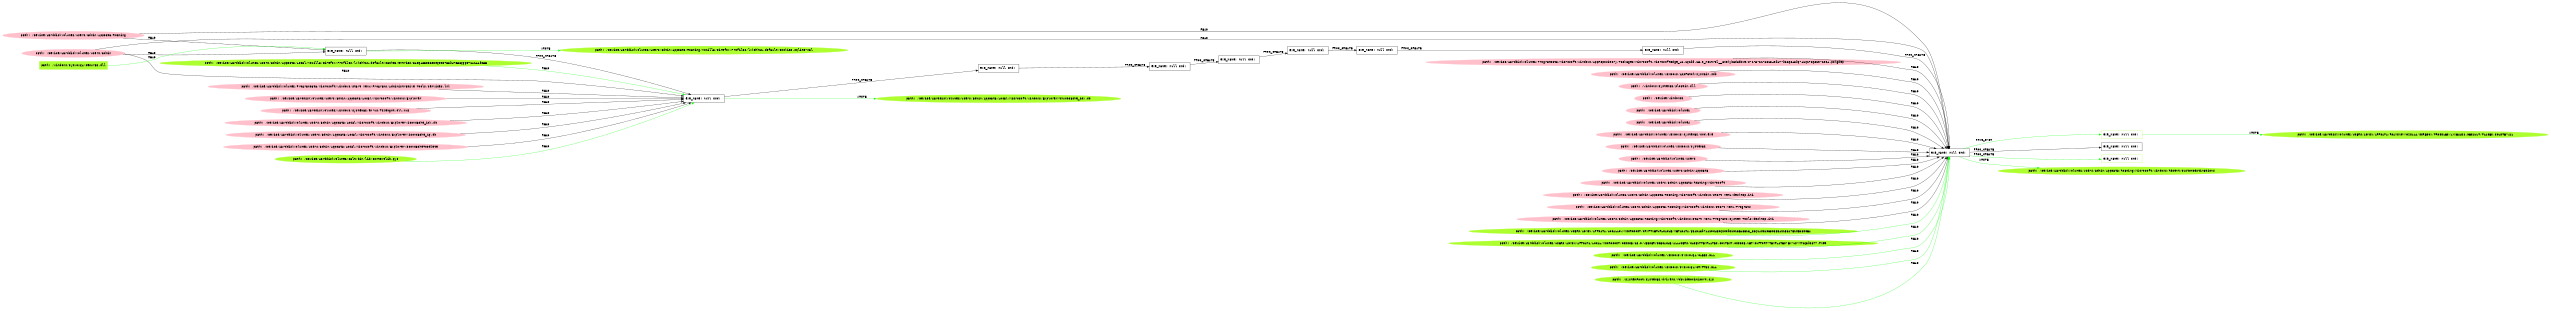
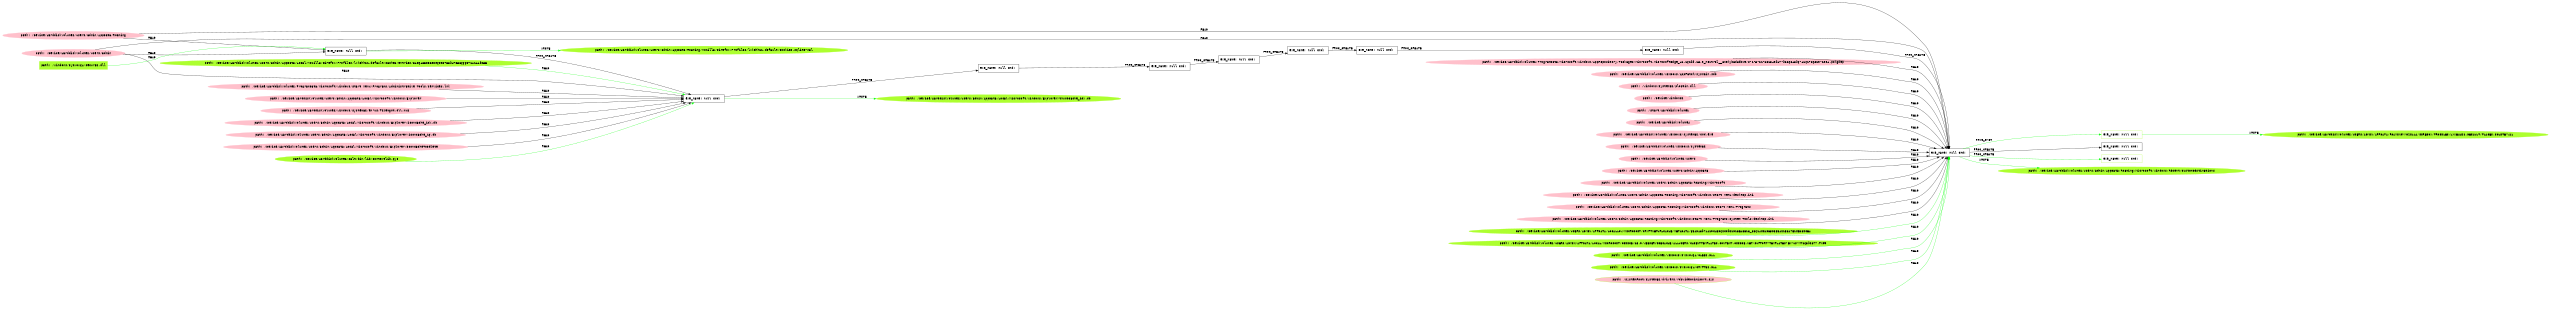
(1663, 111) -> (1663, 111)
(1663, 280) -> (1663, 280)
